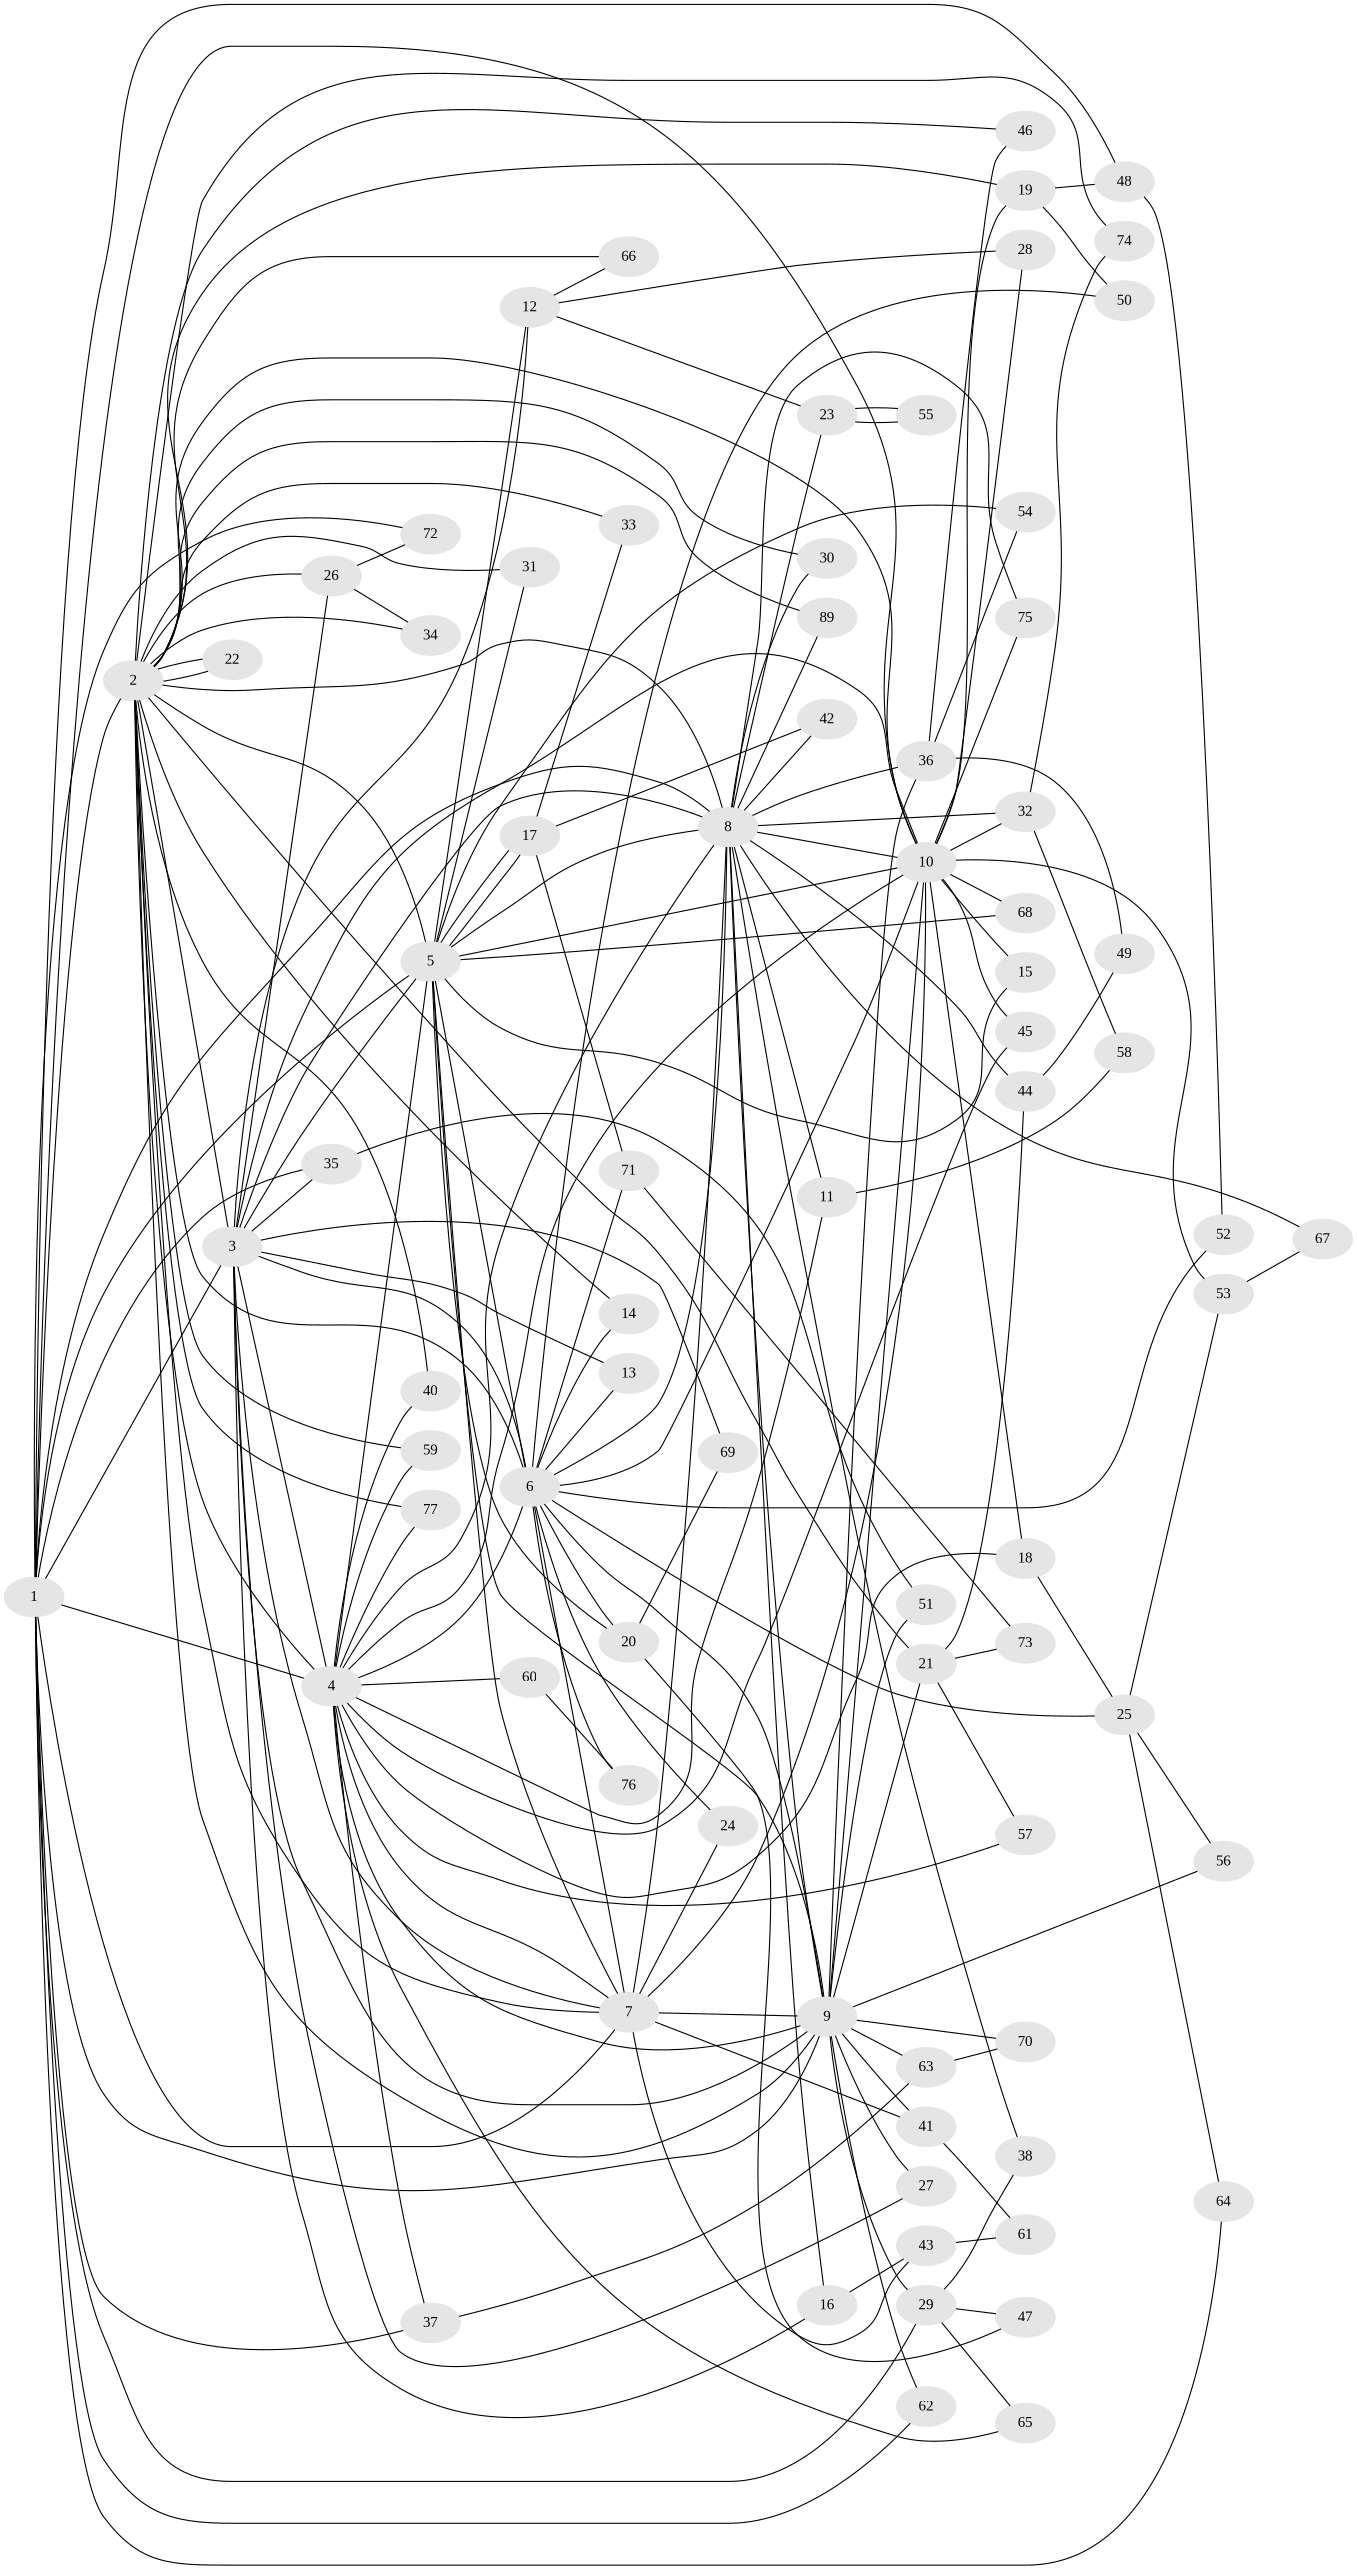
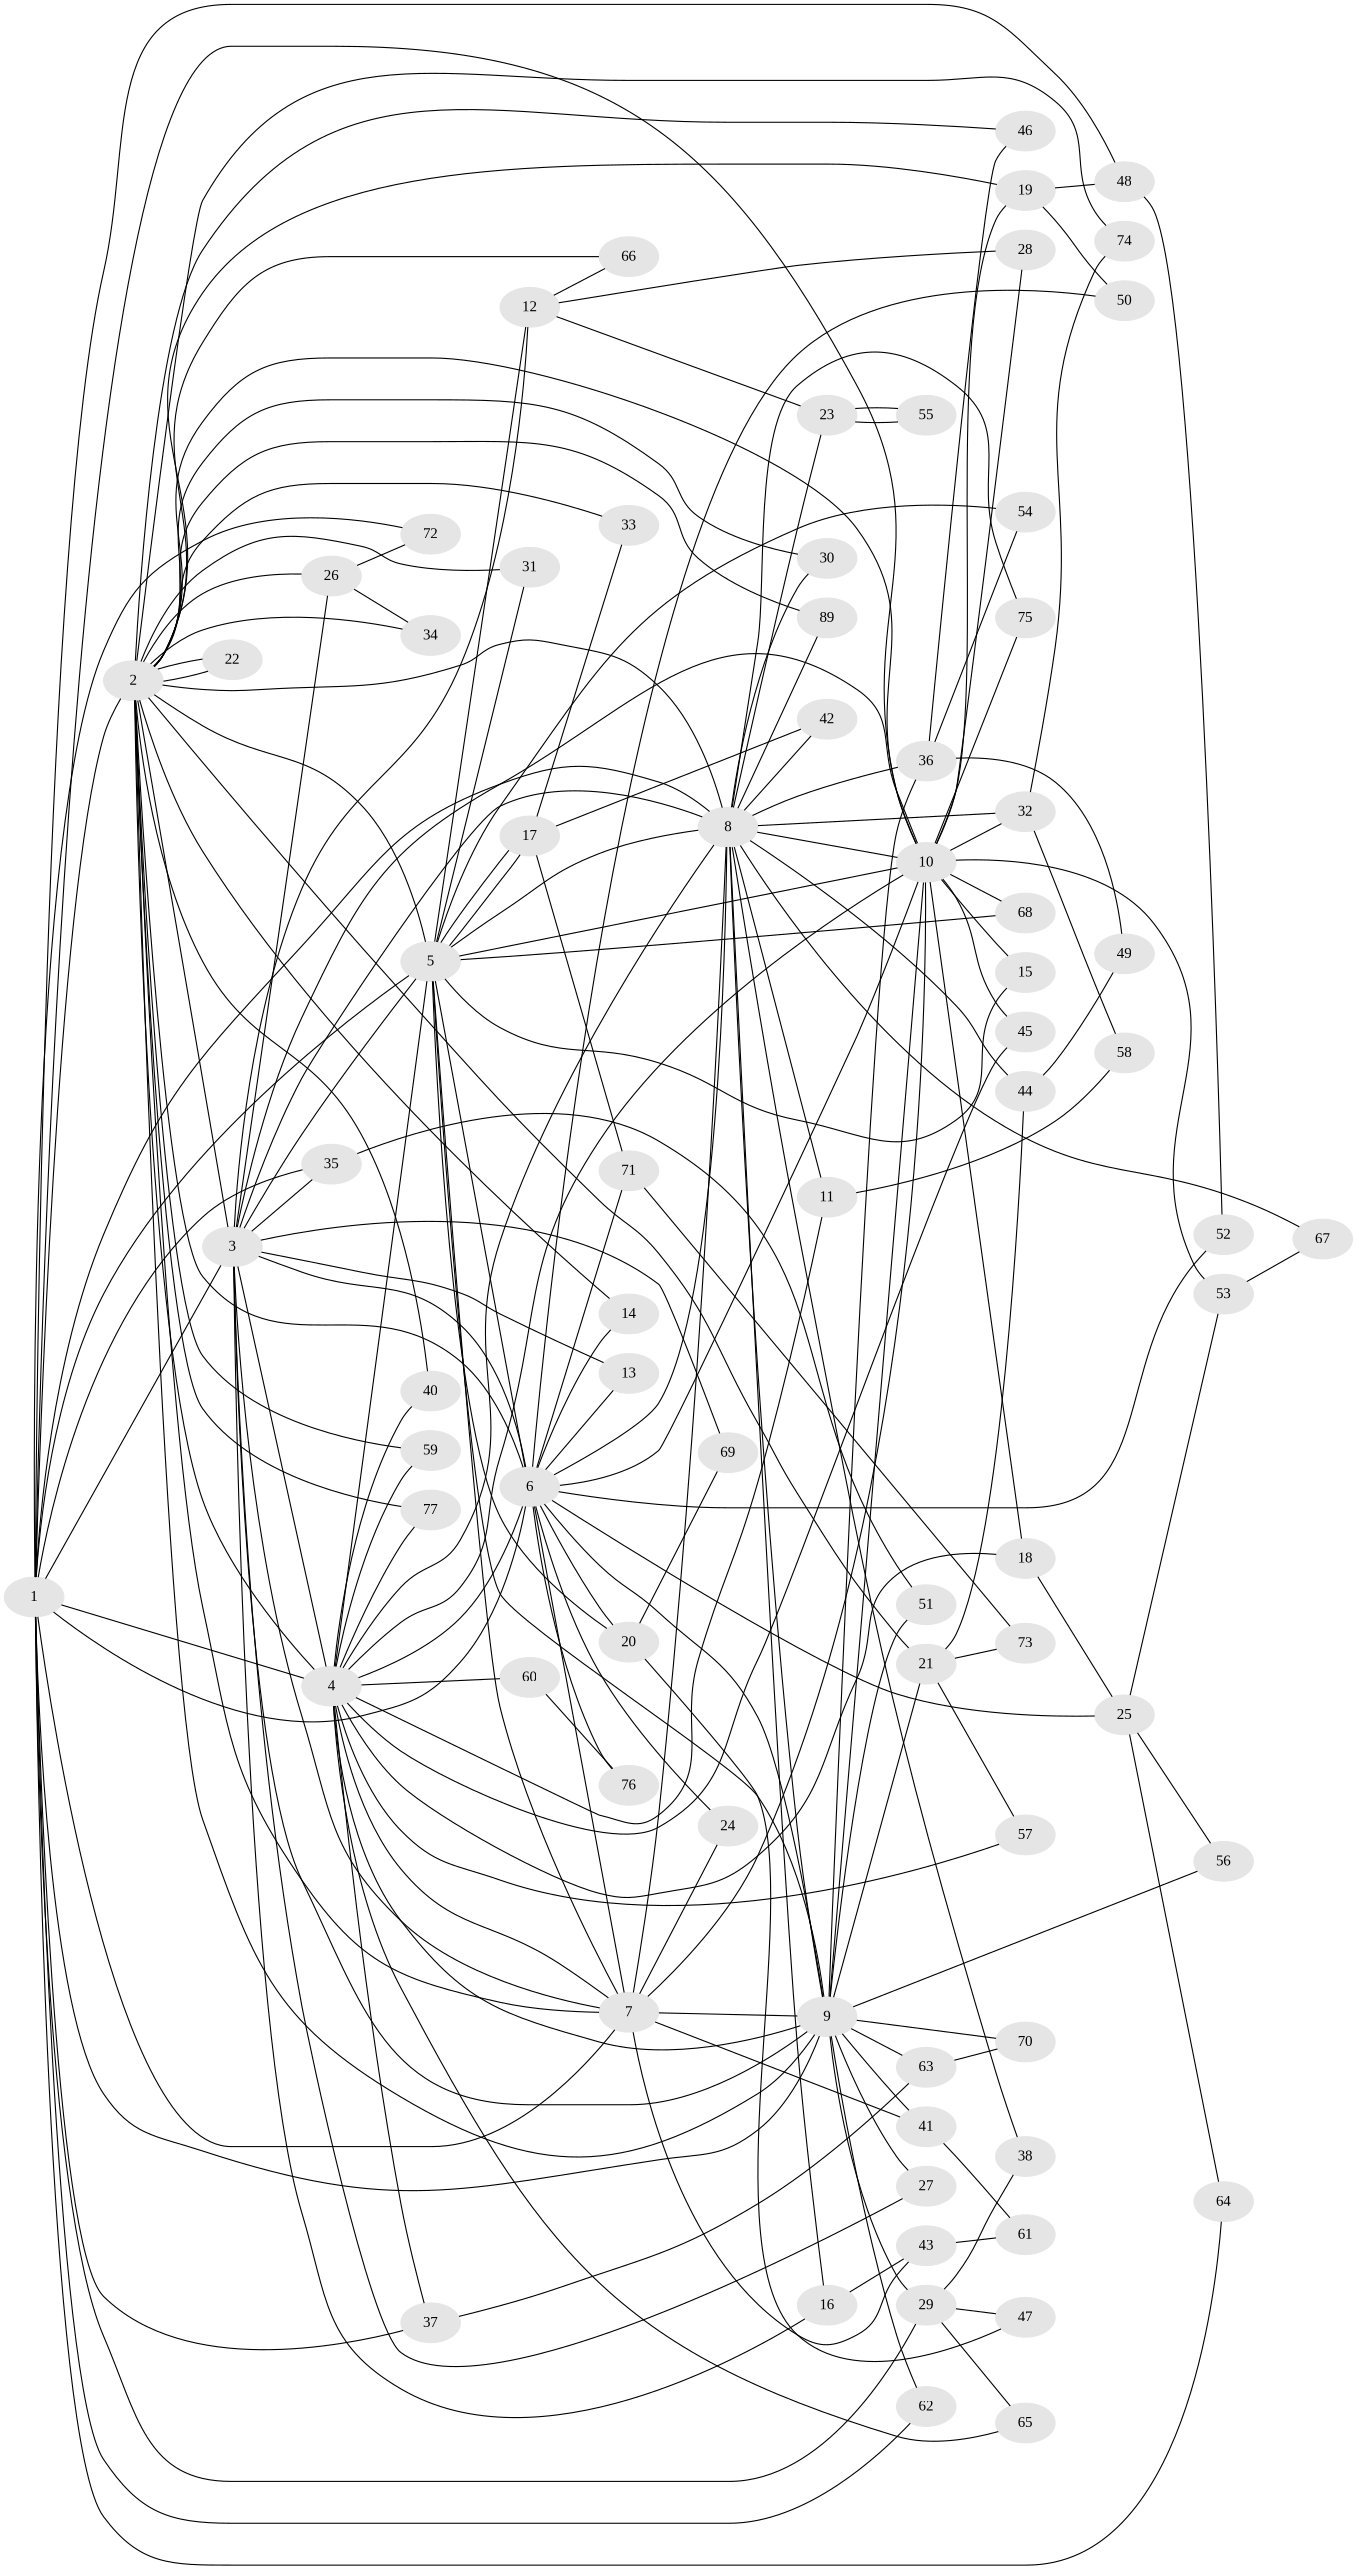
none -> (321, 1721)
